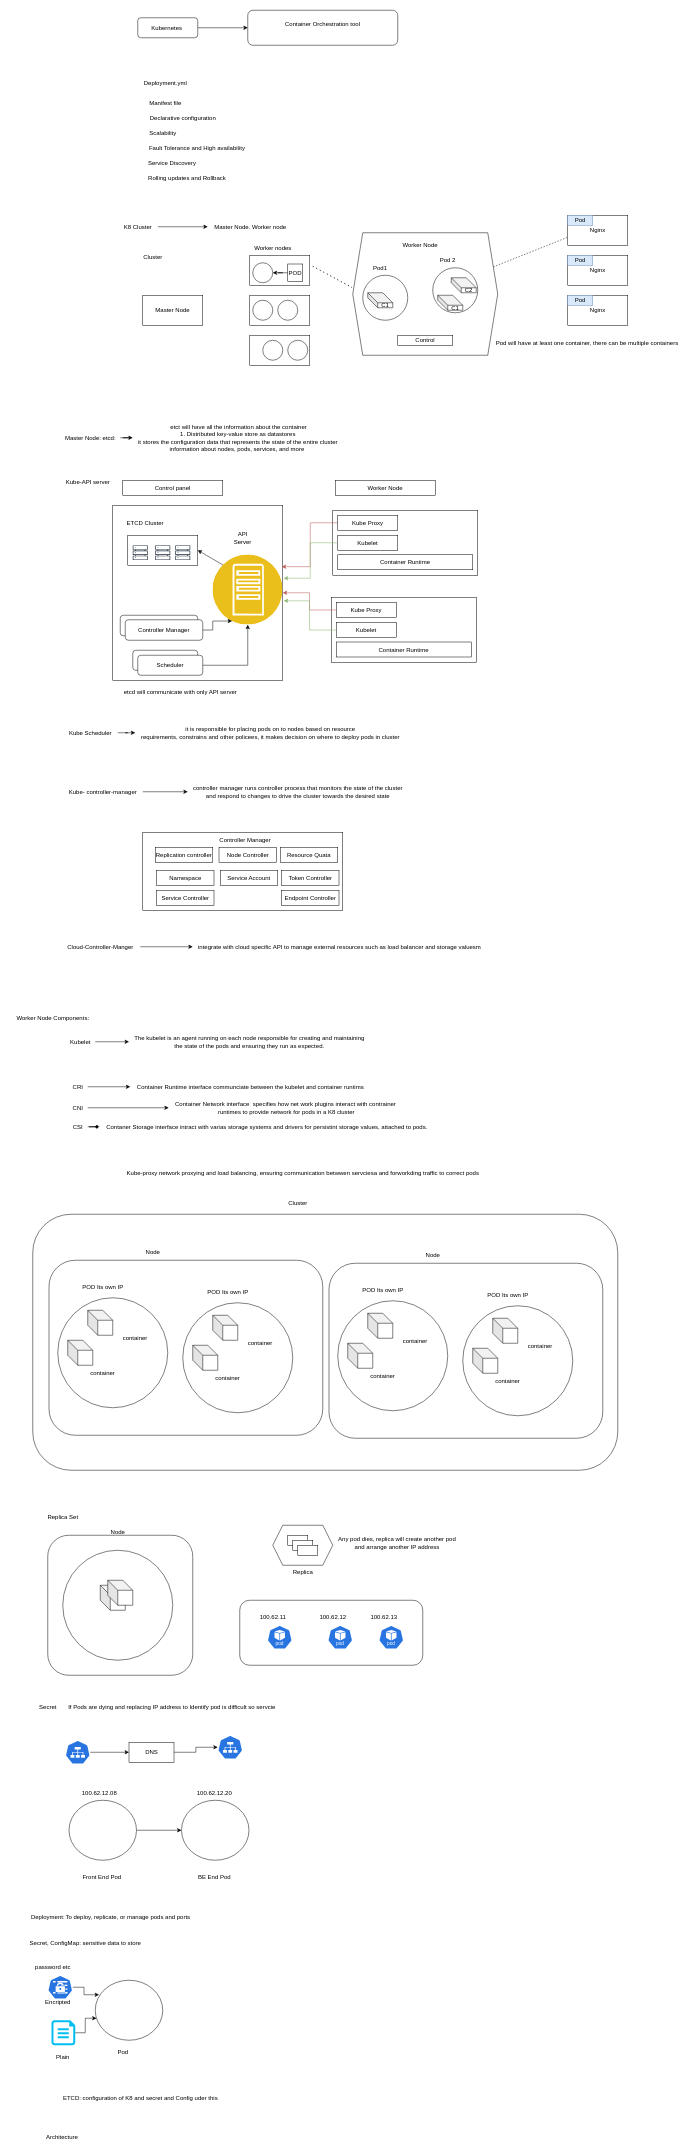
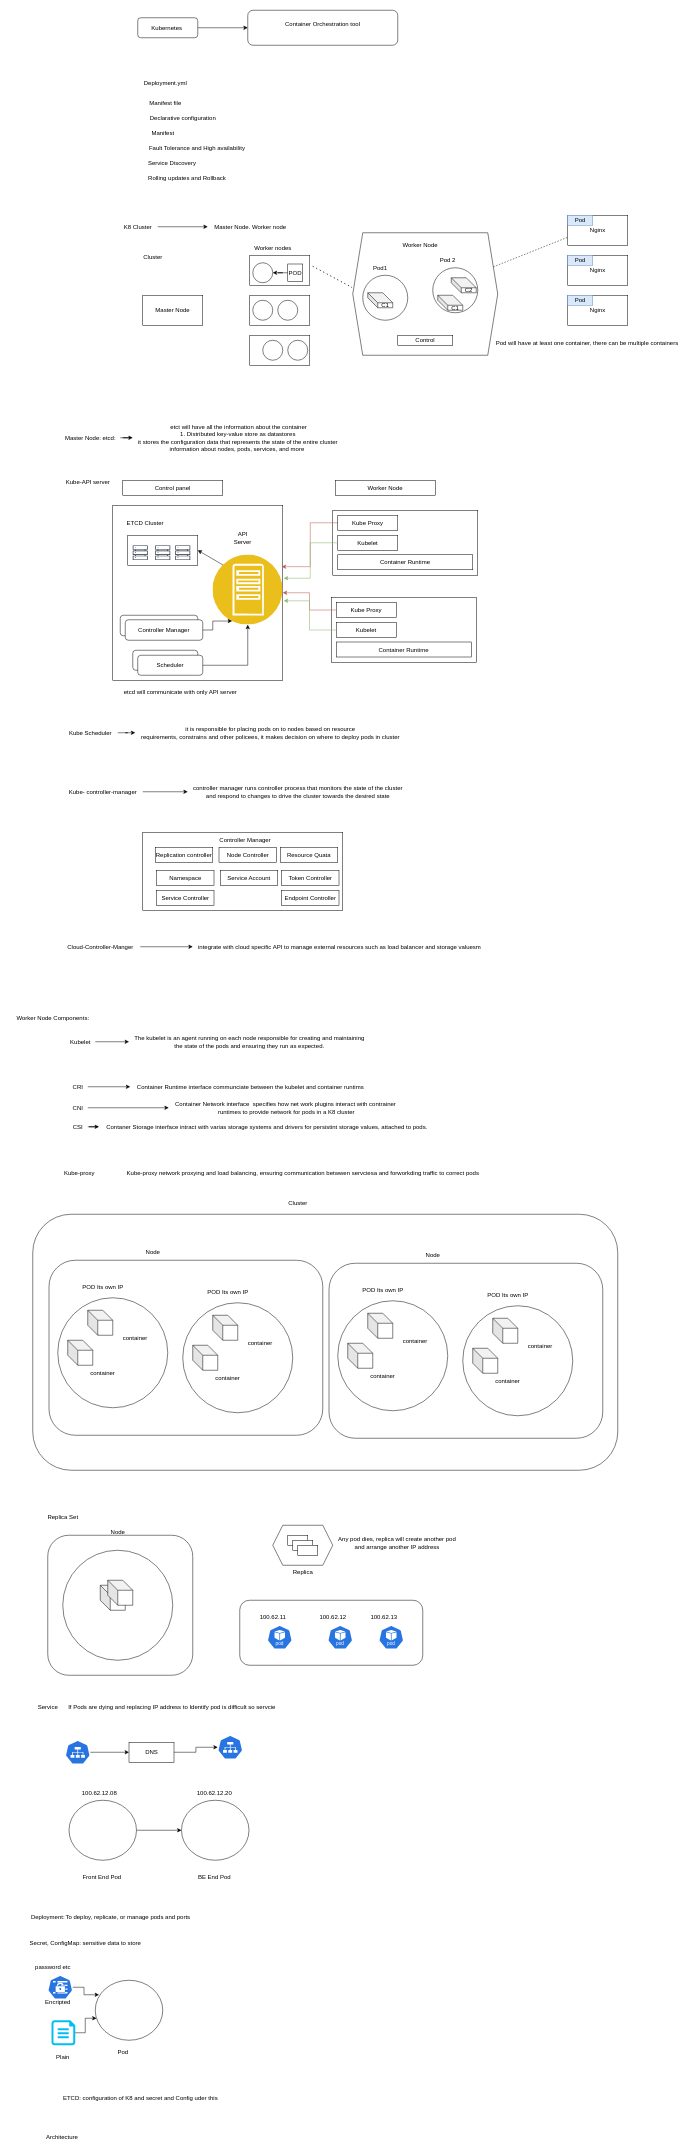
(163, 133) -> (163, 133)
(94, 1127) -> (95, 1127)
none -> (79, 1173)
(48, 1707) -> (48, 1707)
